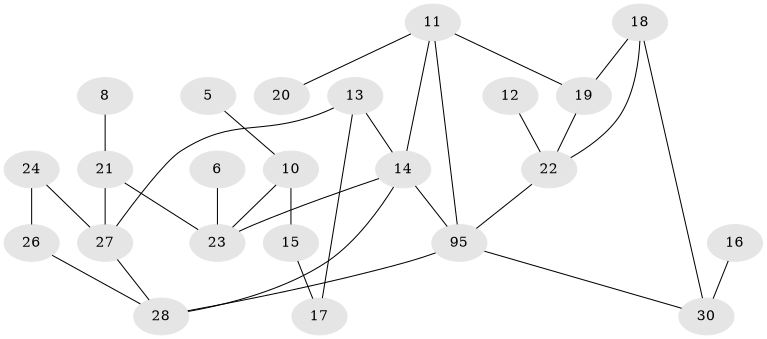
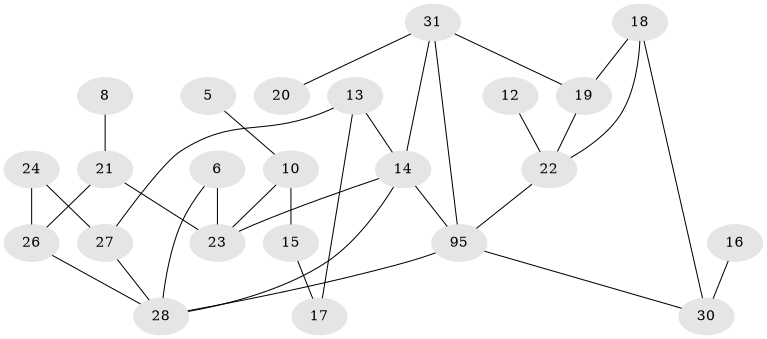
(433, 22) -> (433, 22)
(105, 206) -> (73, 202)
none -> (175, 239)
